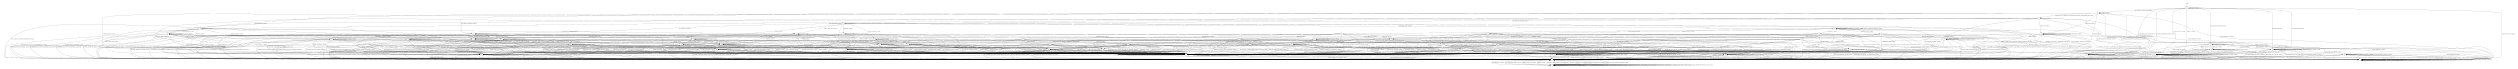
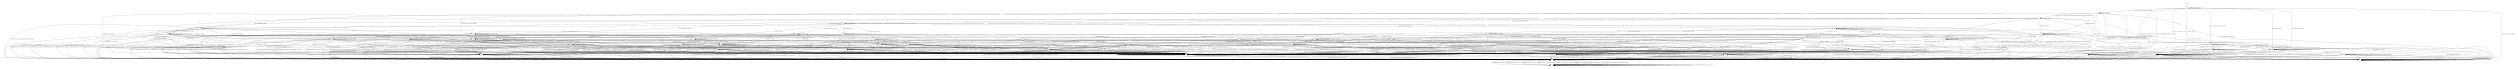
(600, 46) -> (283, 27)
